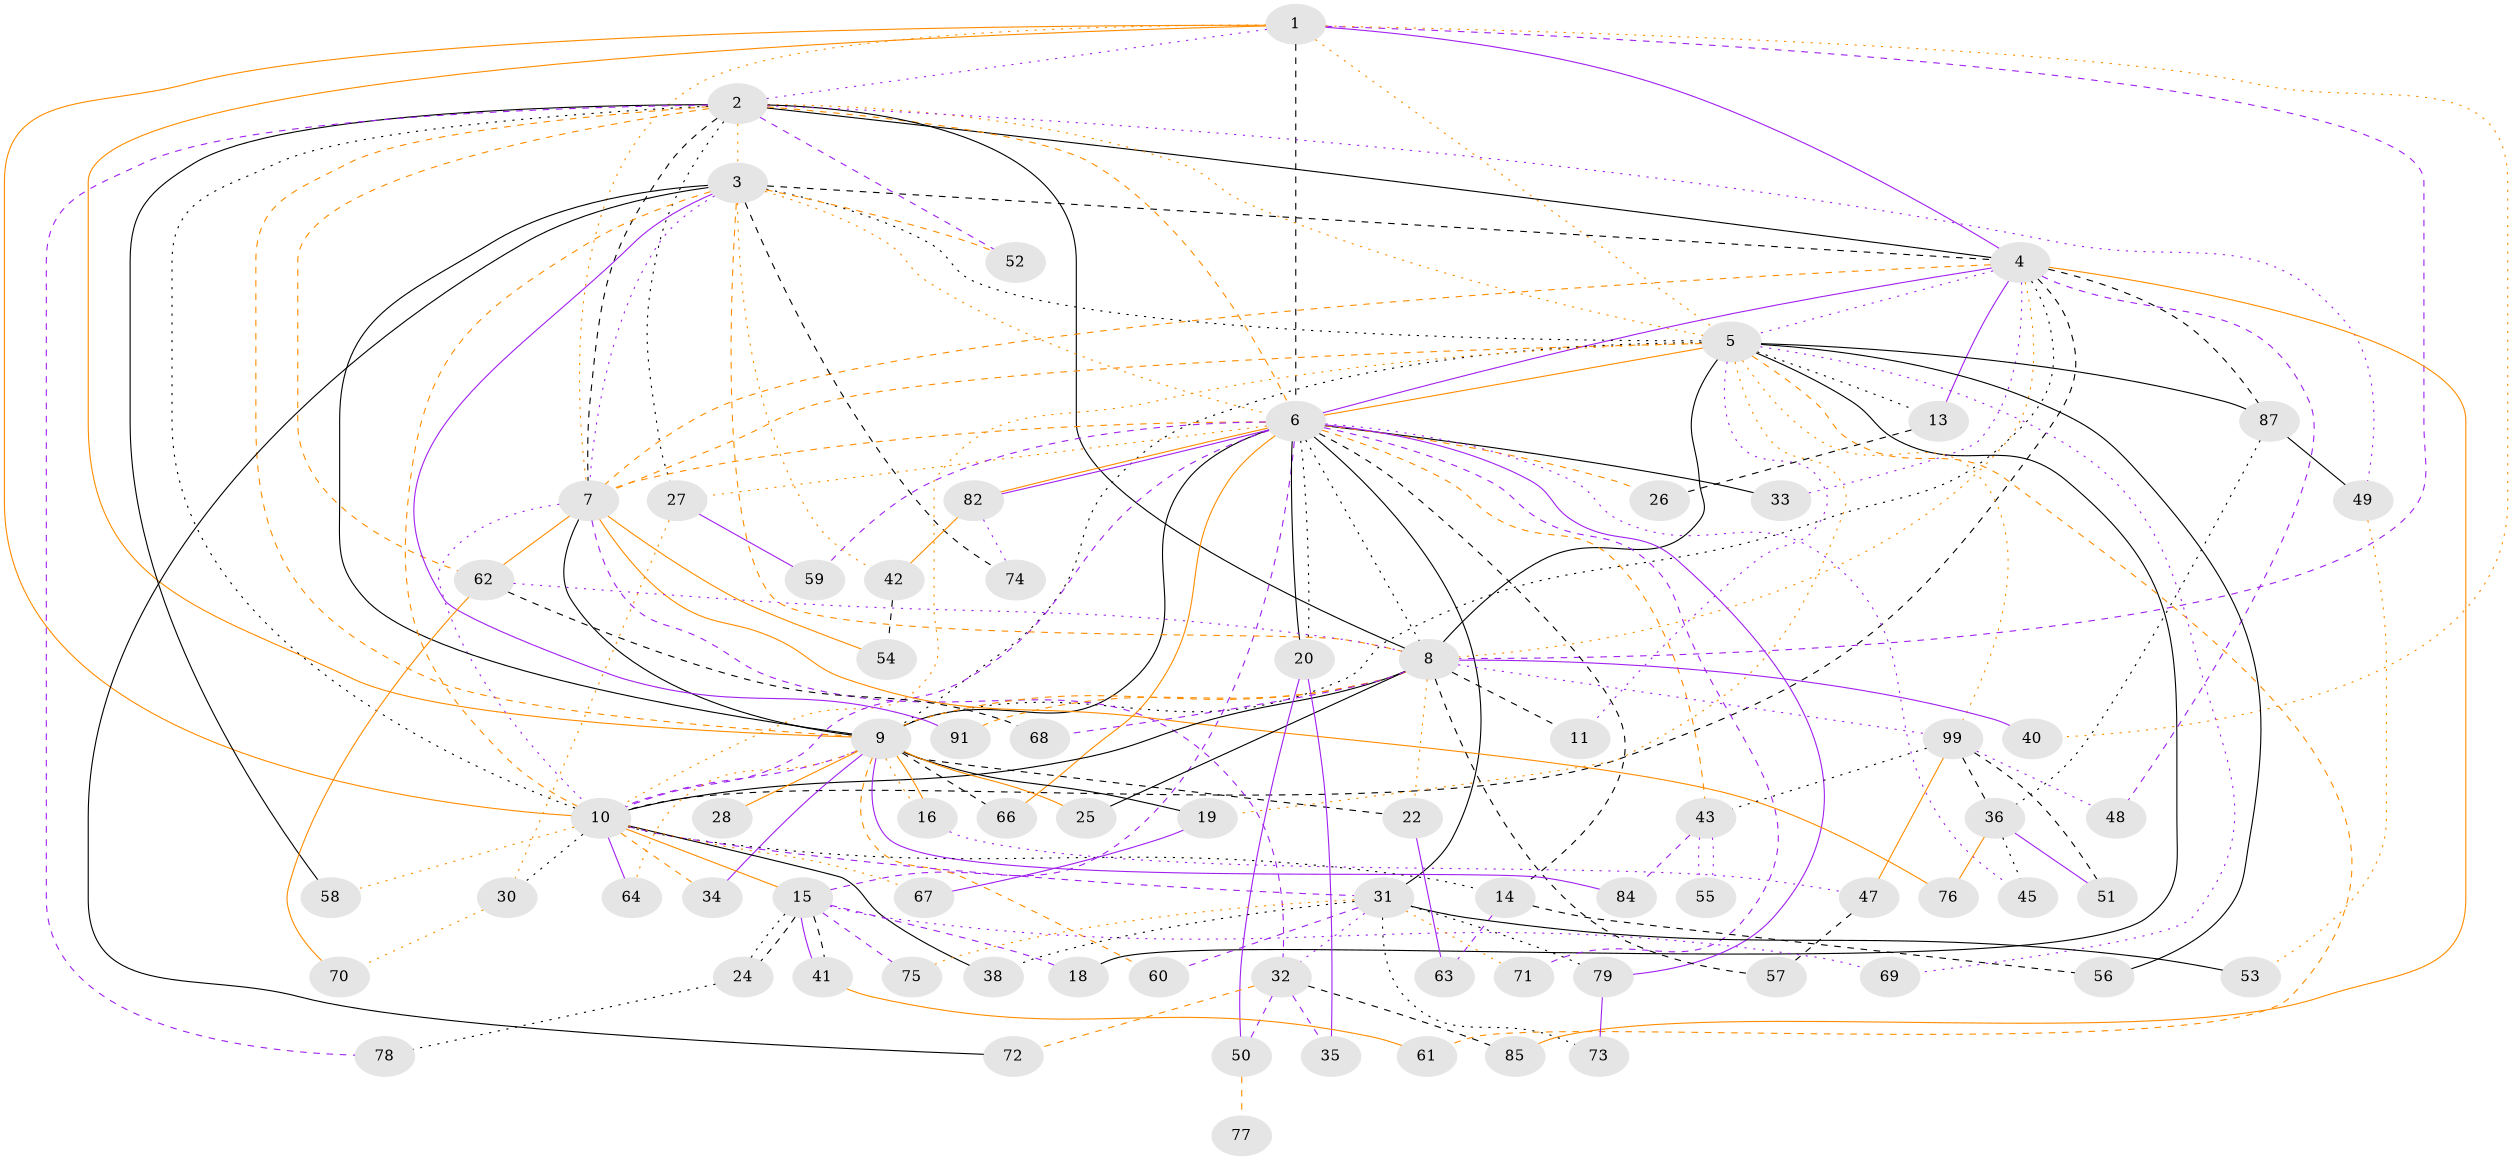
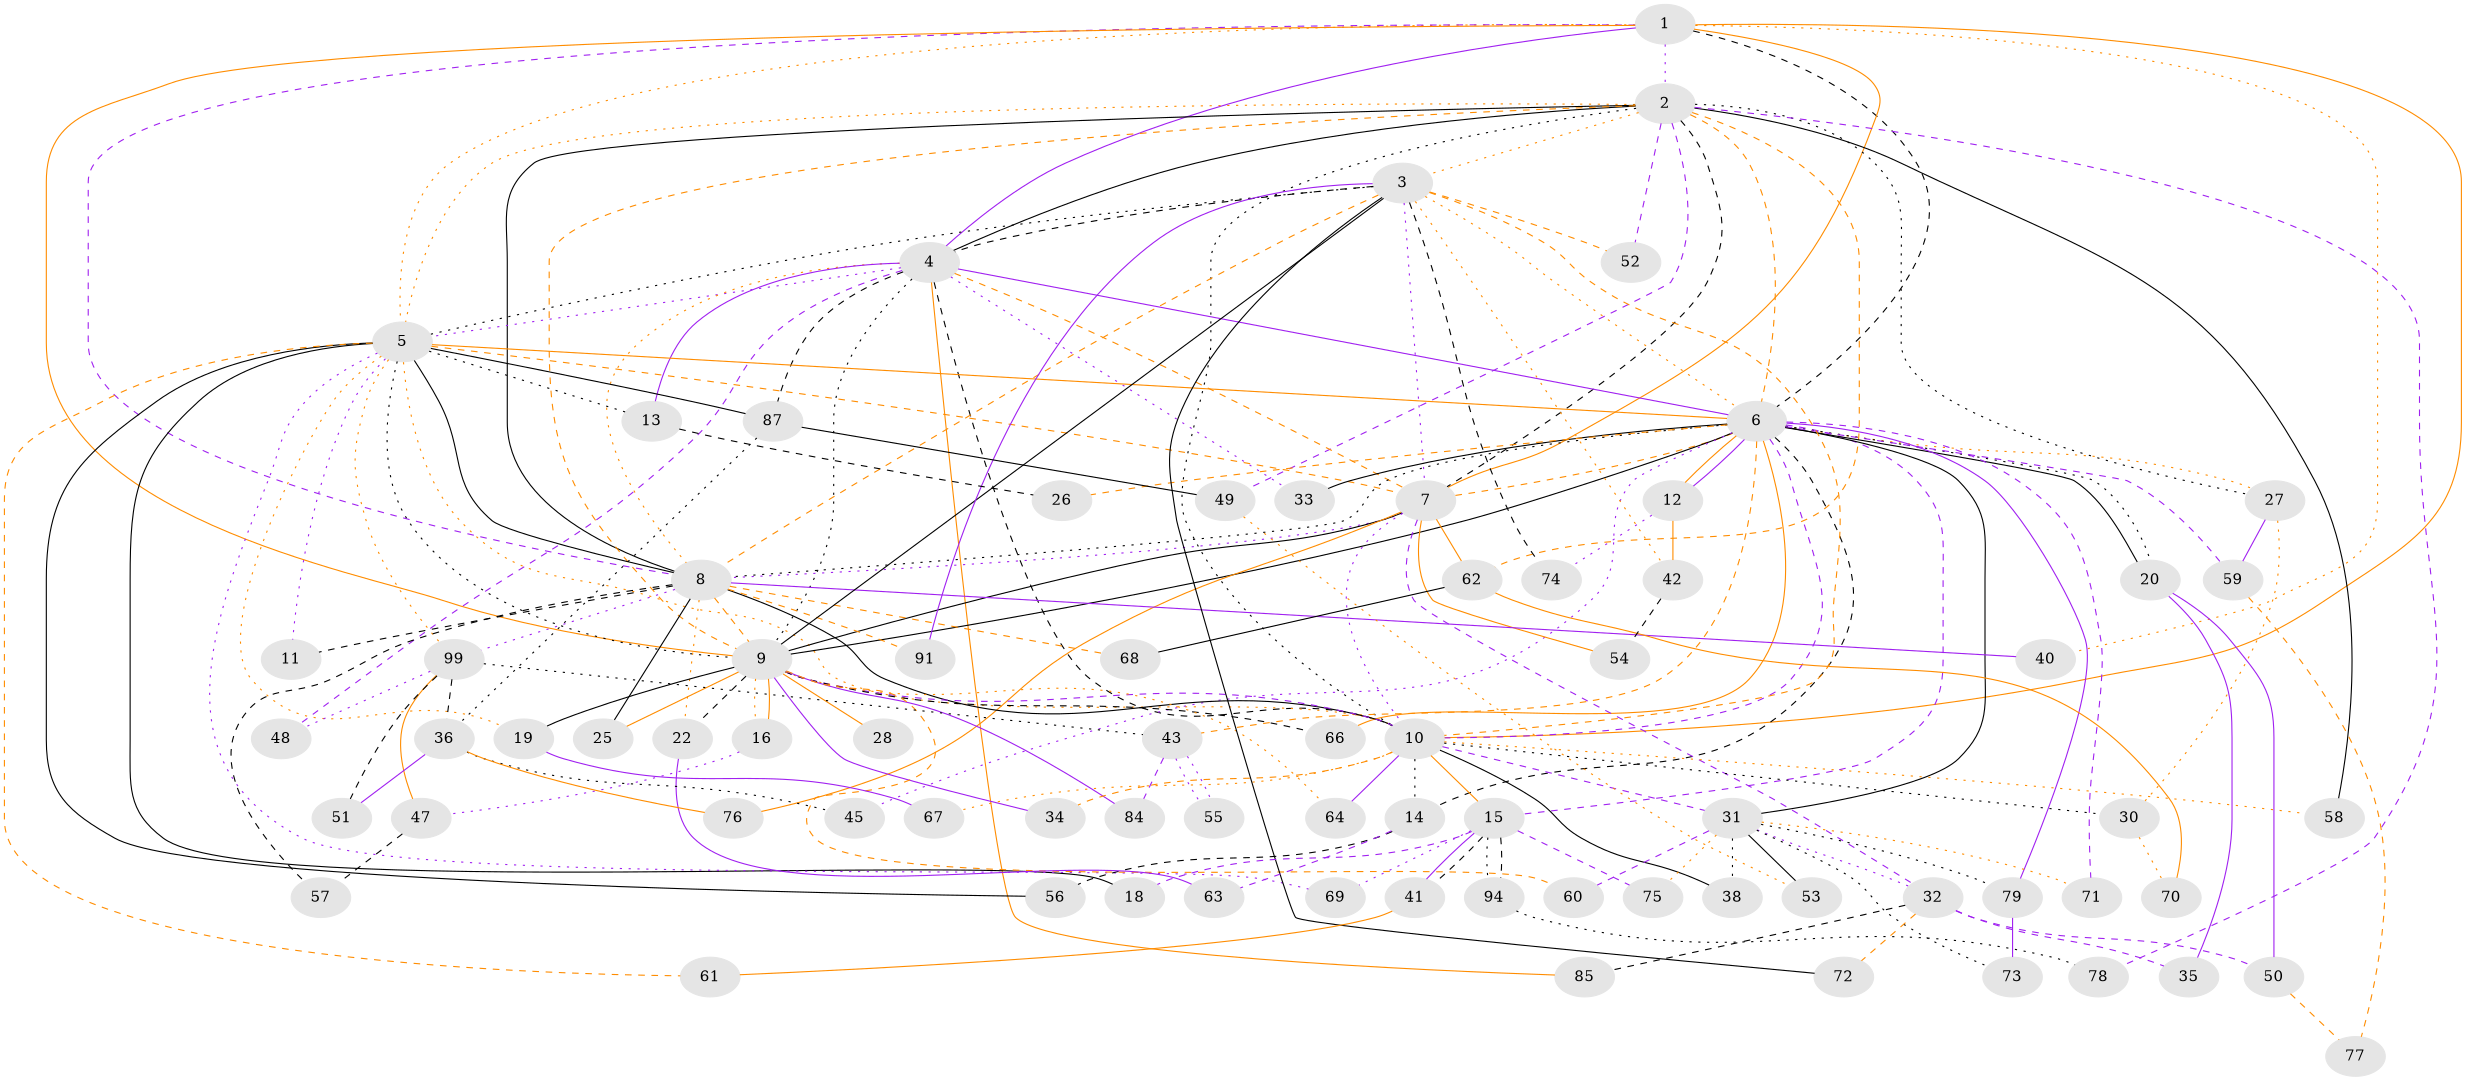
(764, 61) -> (1792, 278)
(1651, 178) -> (1534, 351)
(974, 501) -> (1673, 501)
(959, 610) -> (1068, 557)
(757, 682) -> (1287, 623)
(1238, 708) -> (925, 621)
none -> (2375, 800)
(743, 977) -> (1494, 898)
